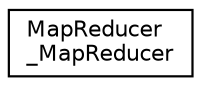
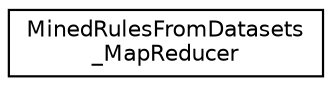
(101, 43) -> (166, 43)
